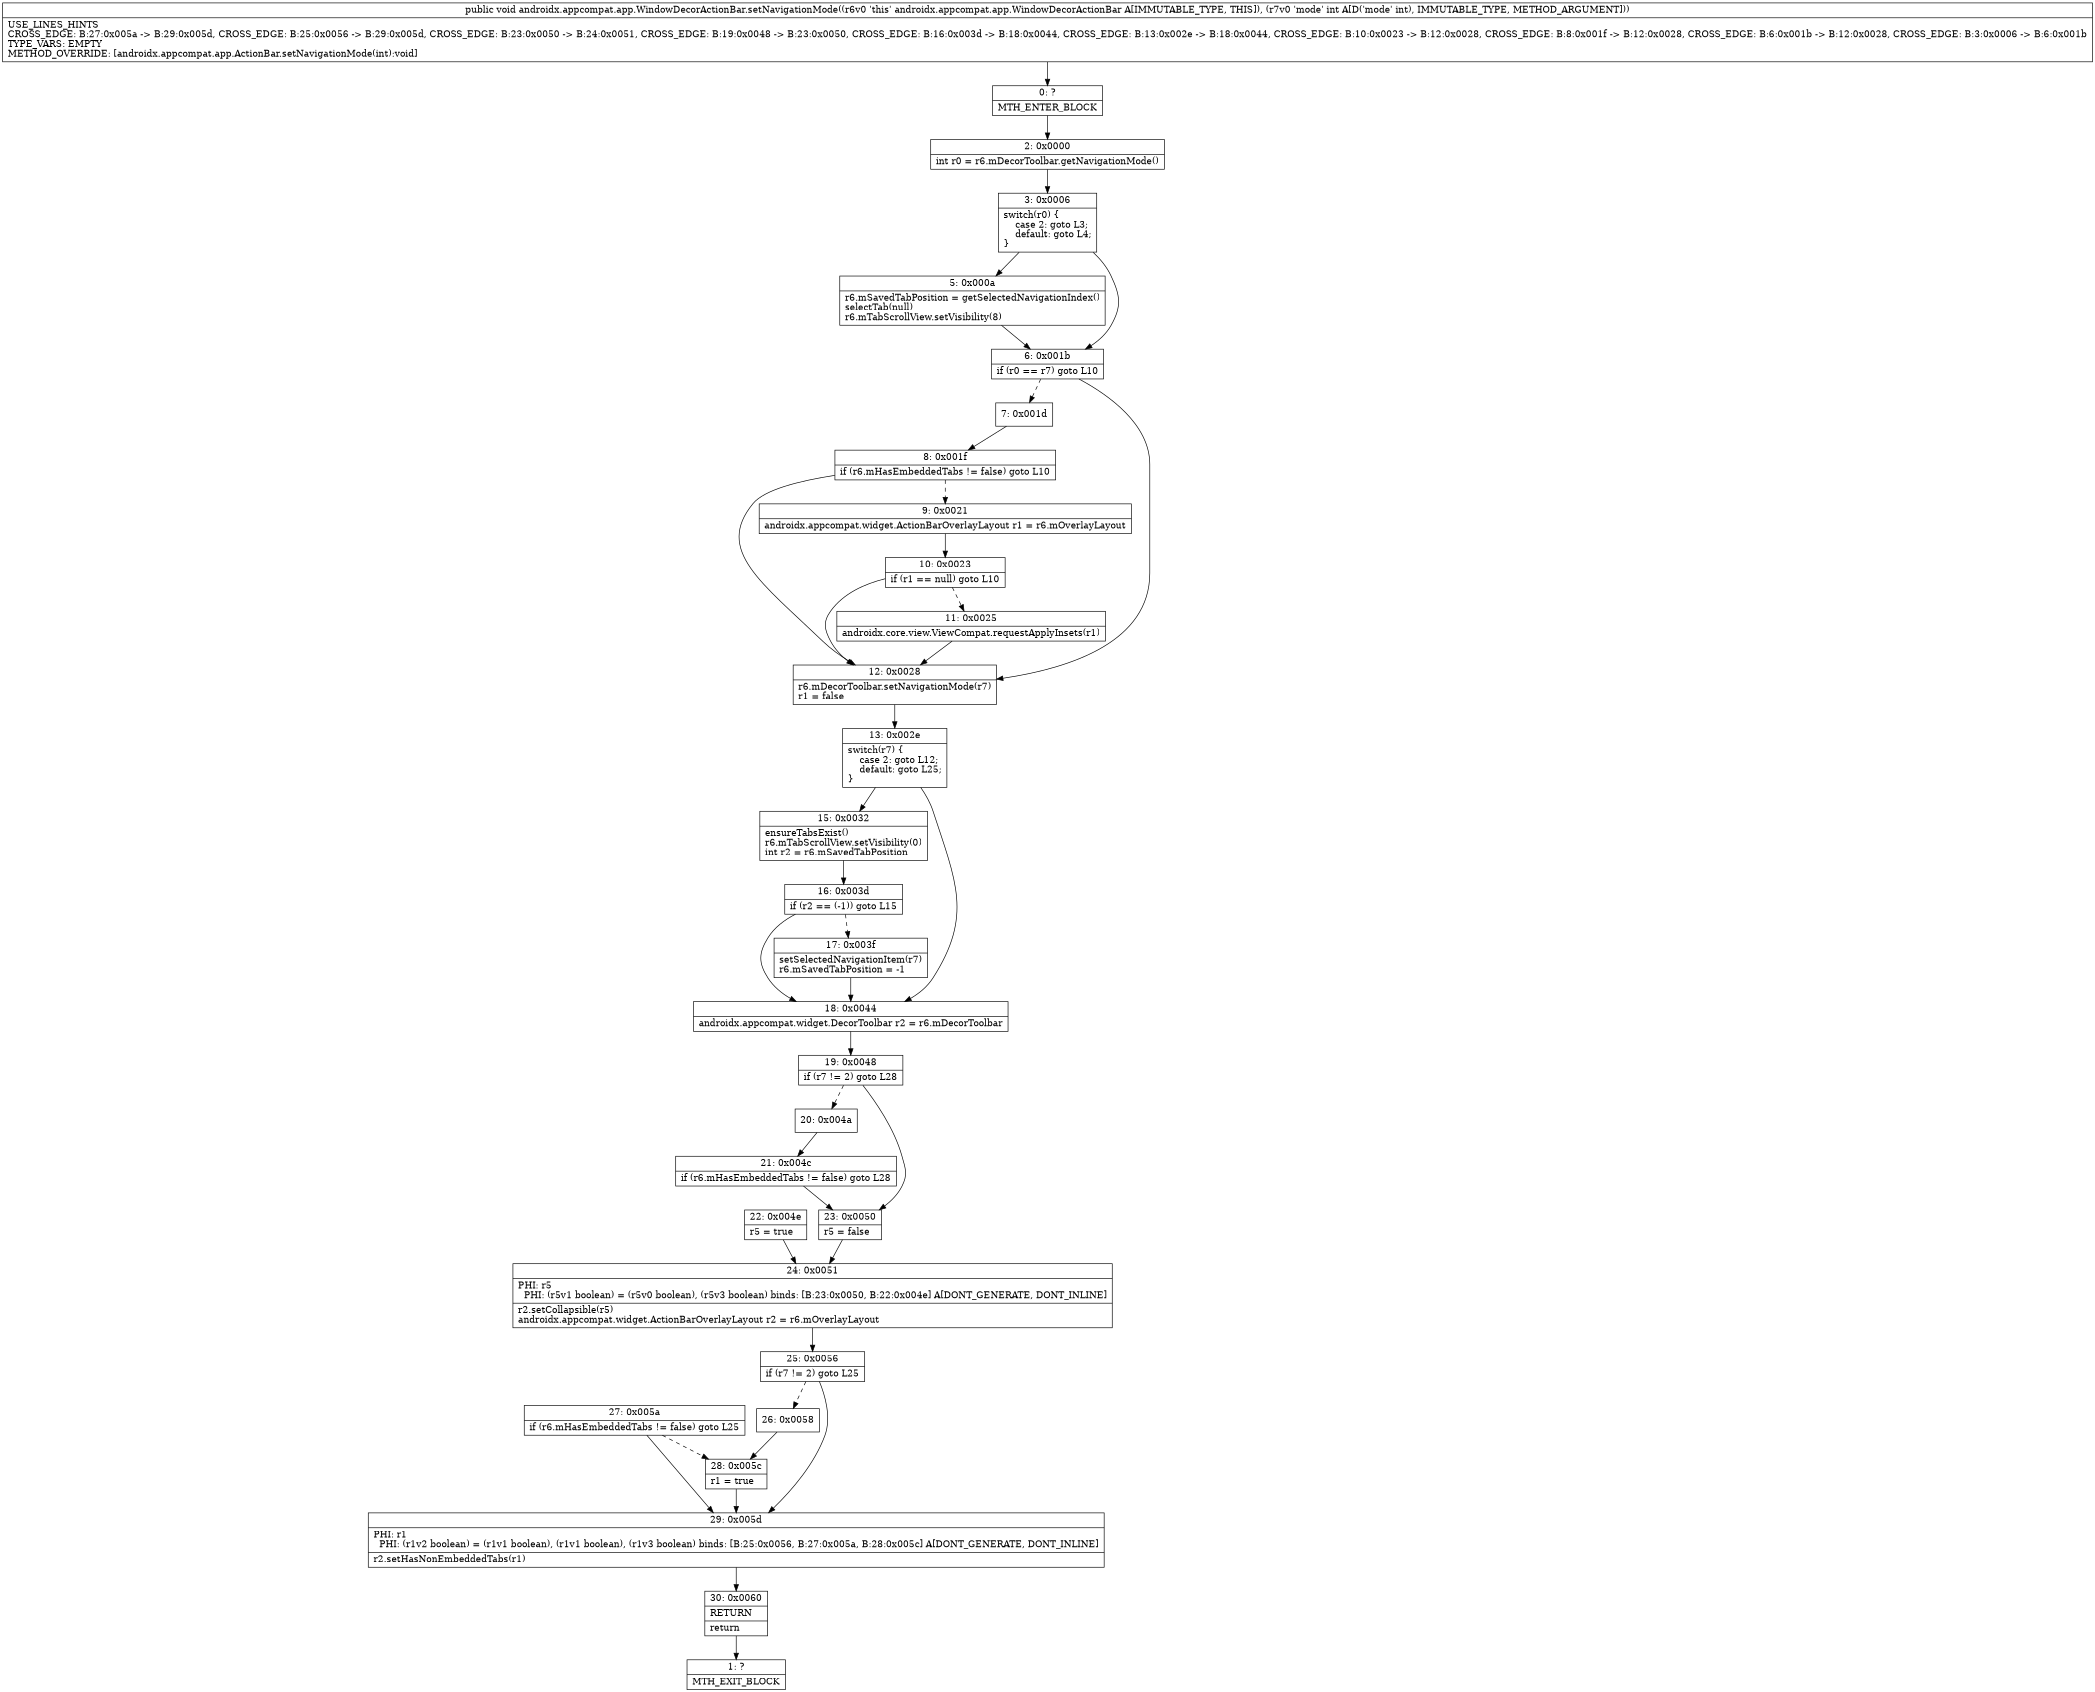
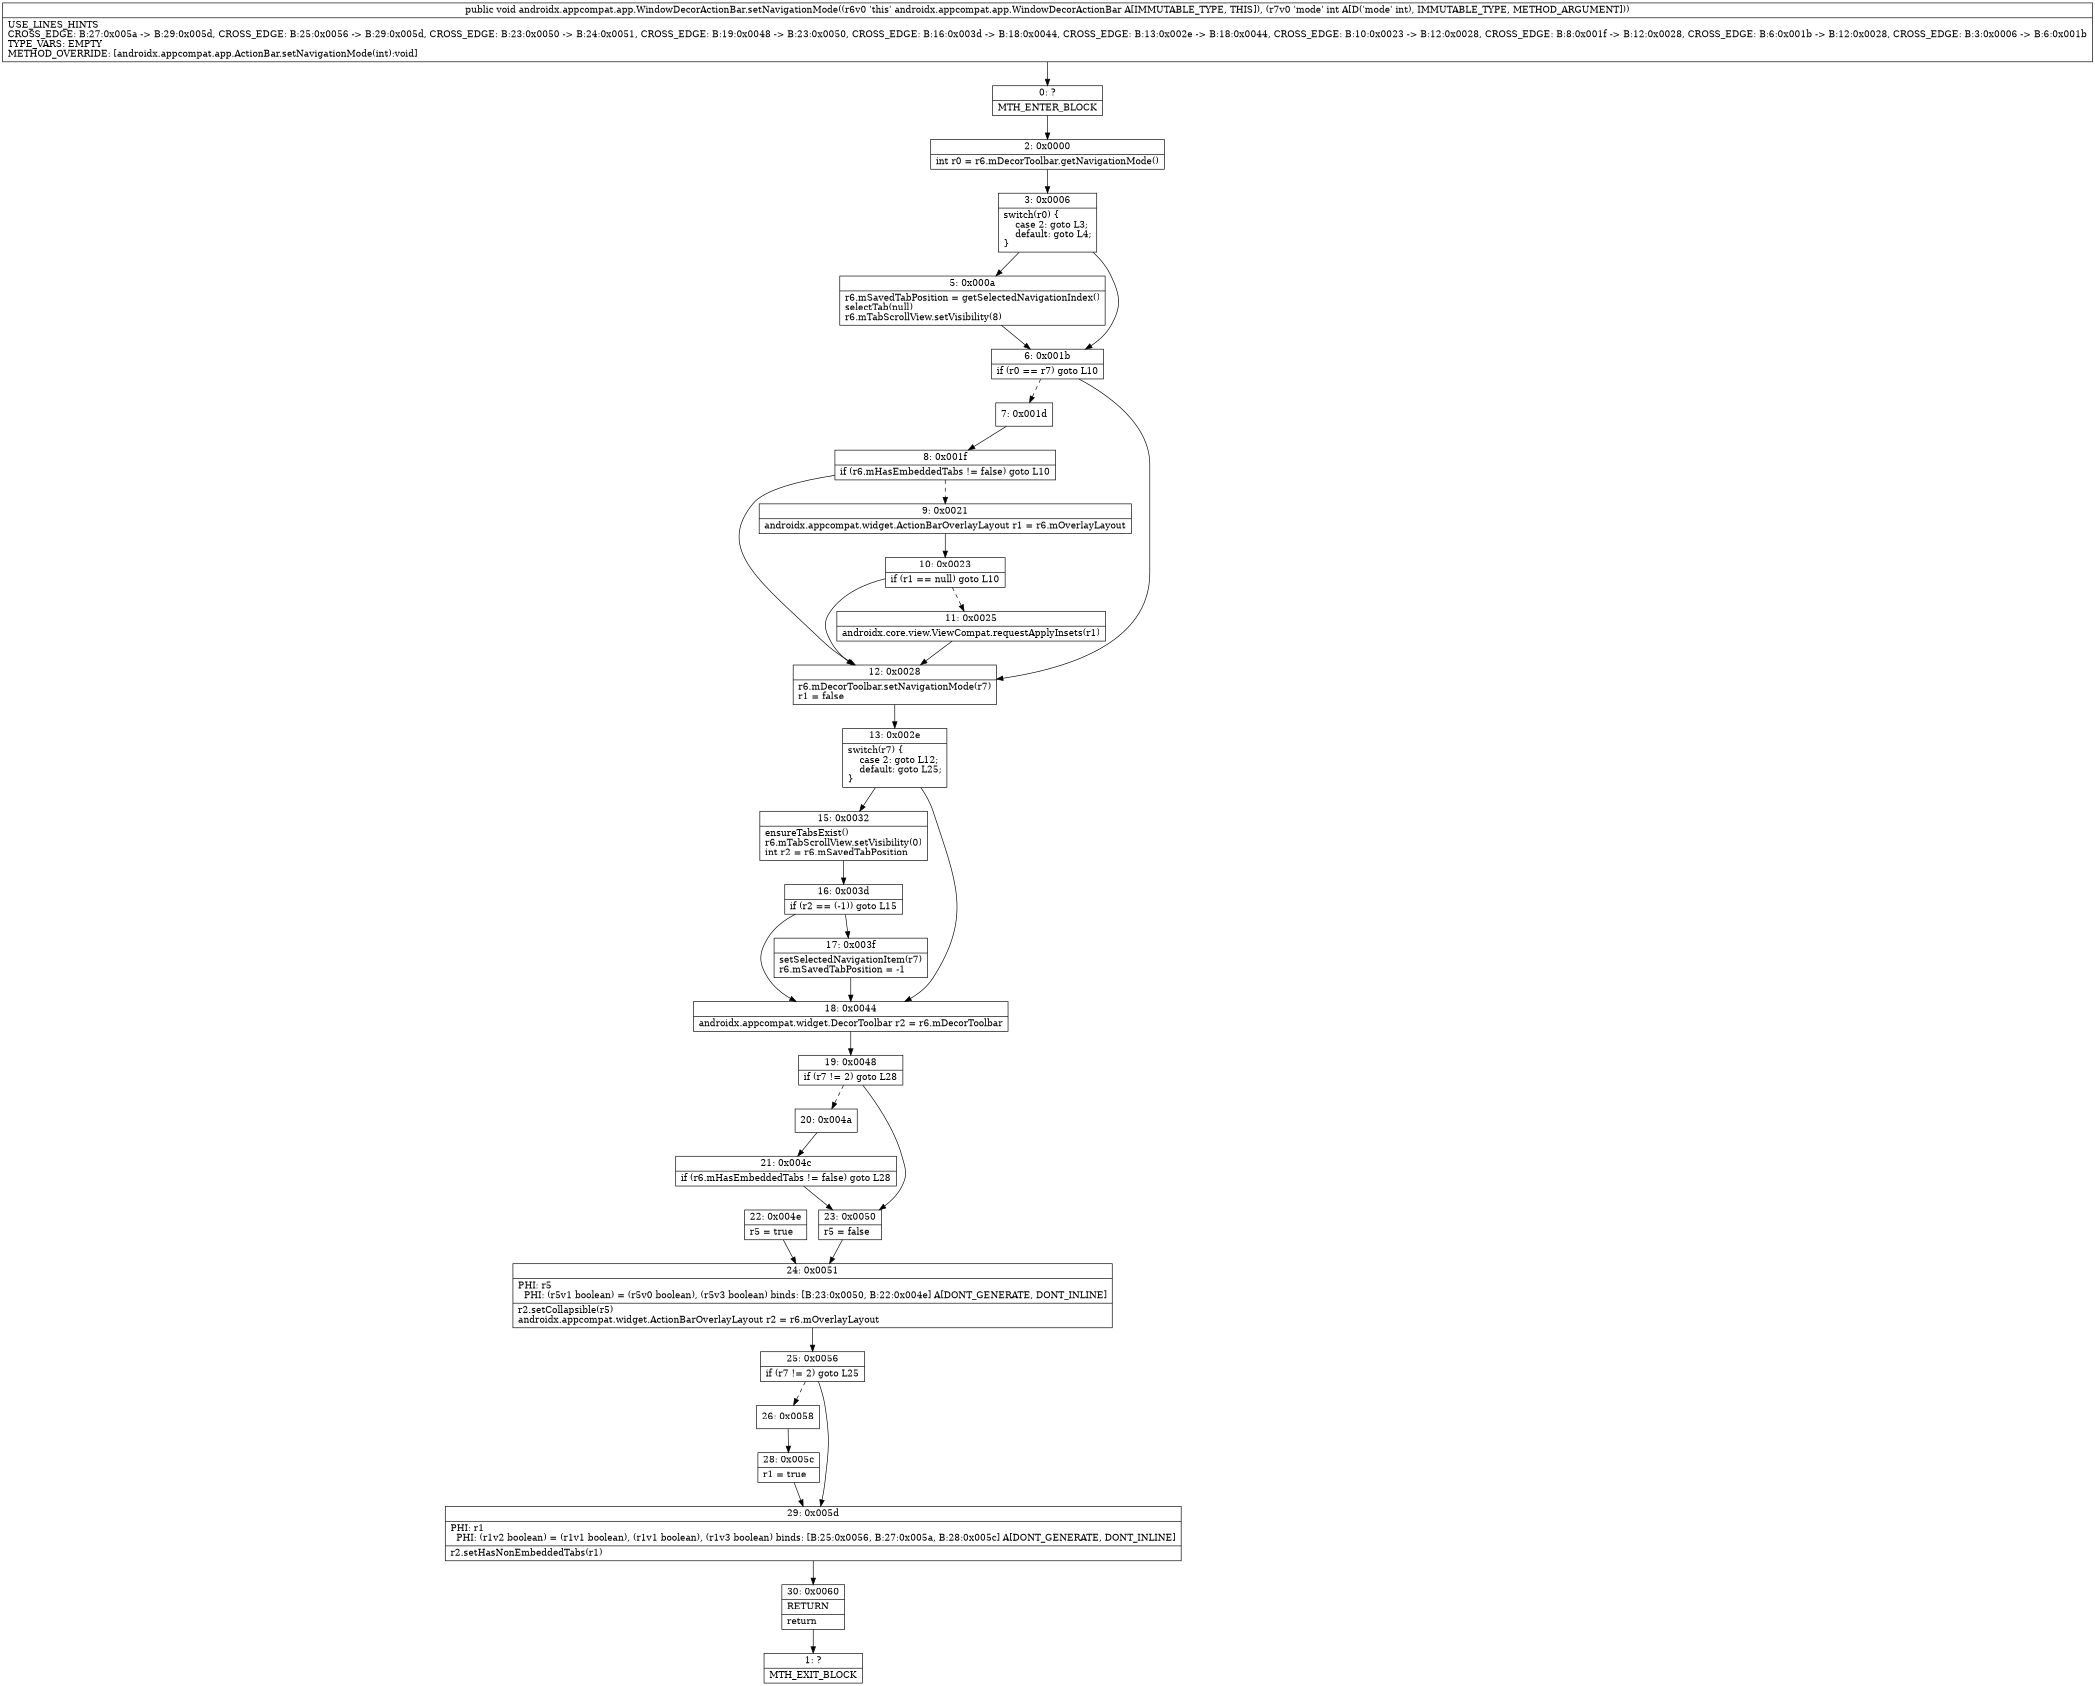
(847, 923) -> (847, 923)
(635, 1420) -> none
